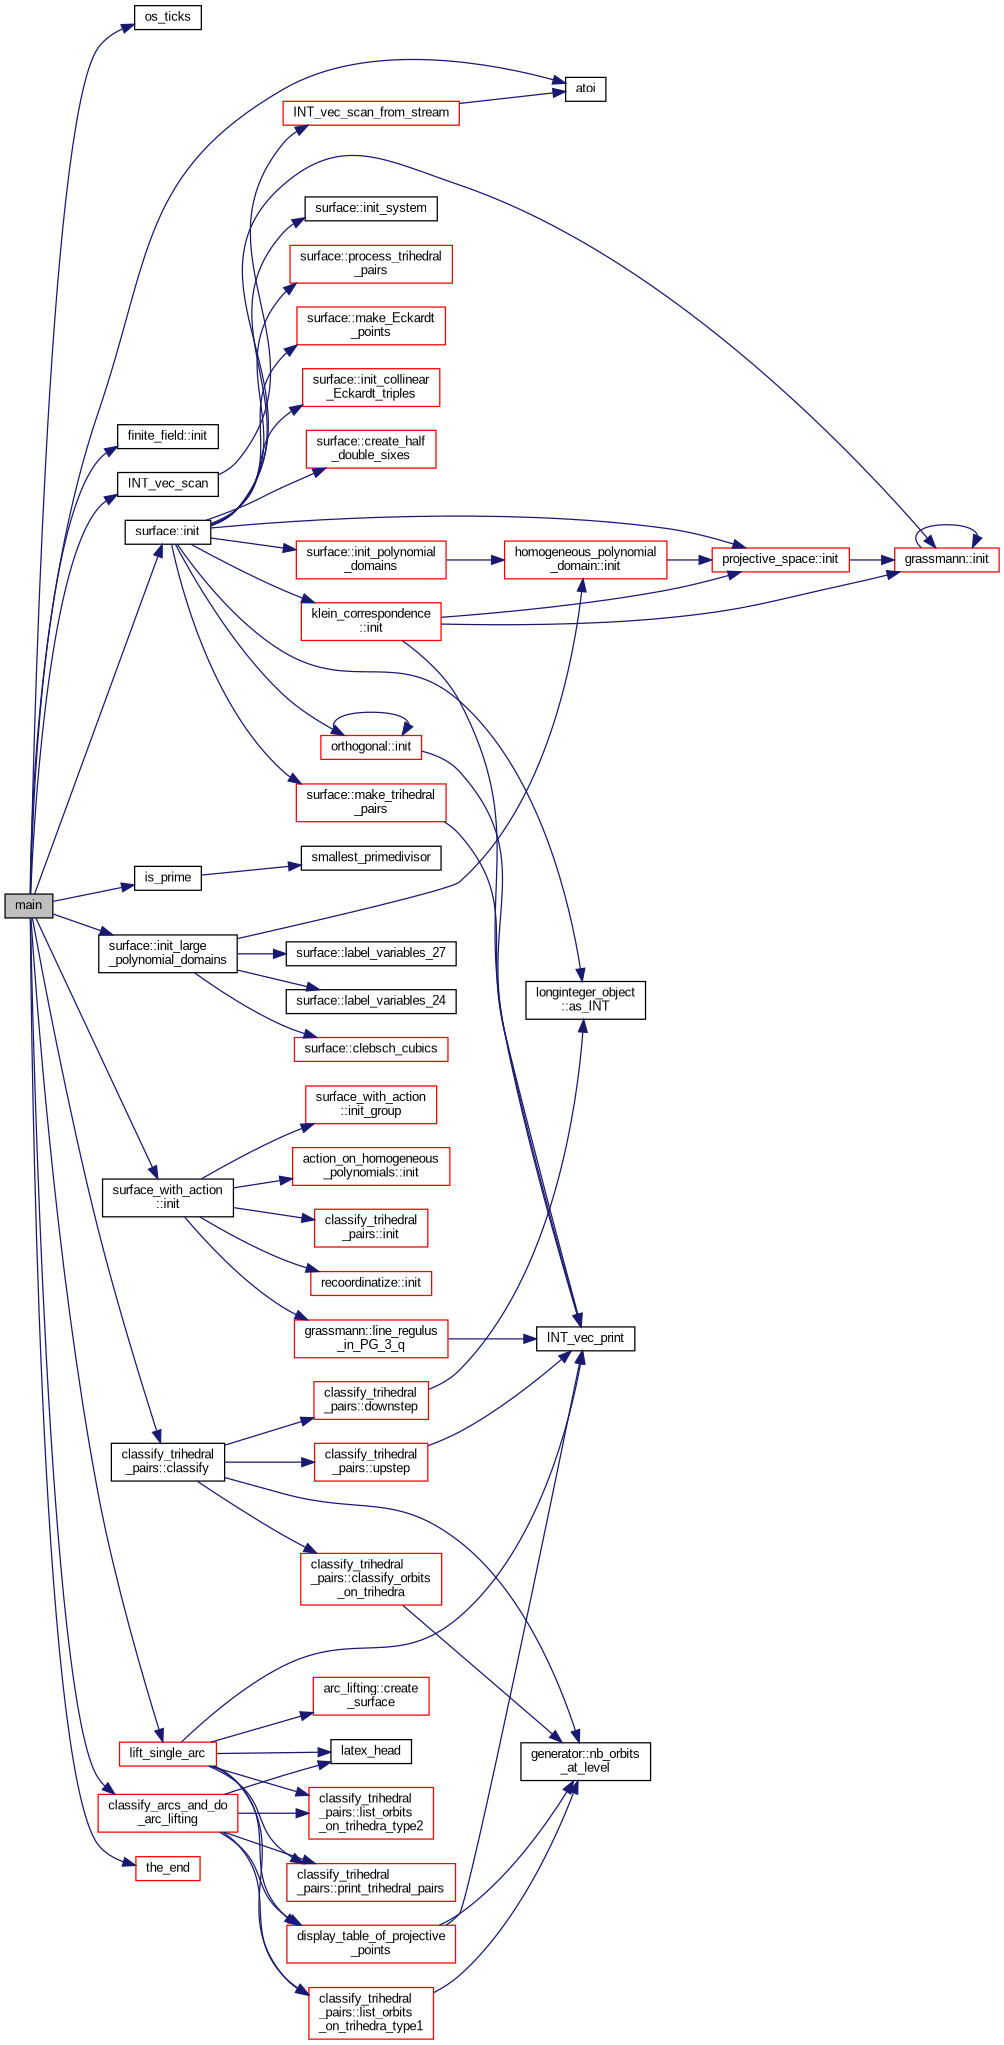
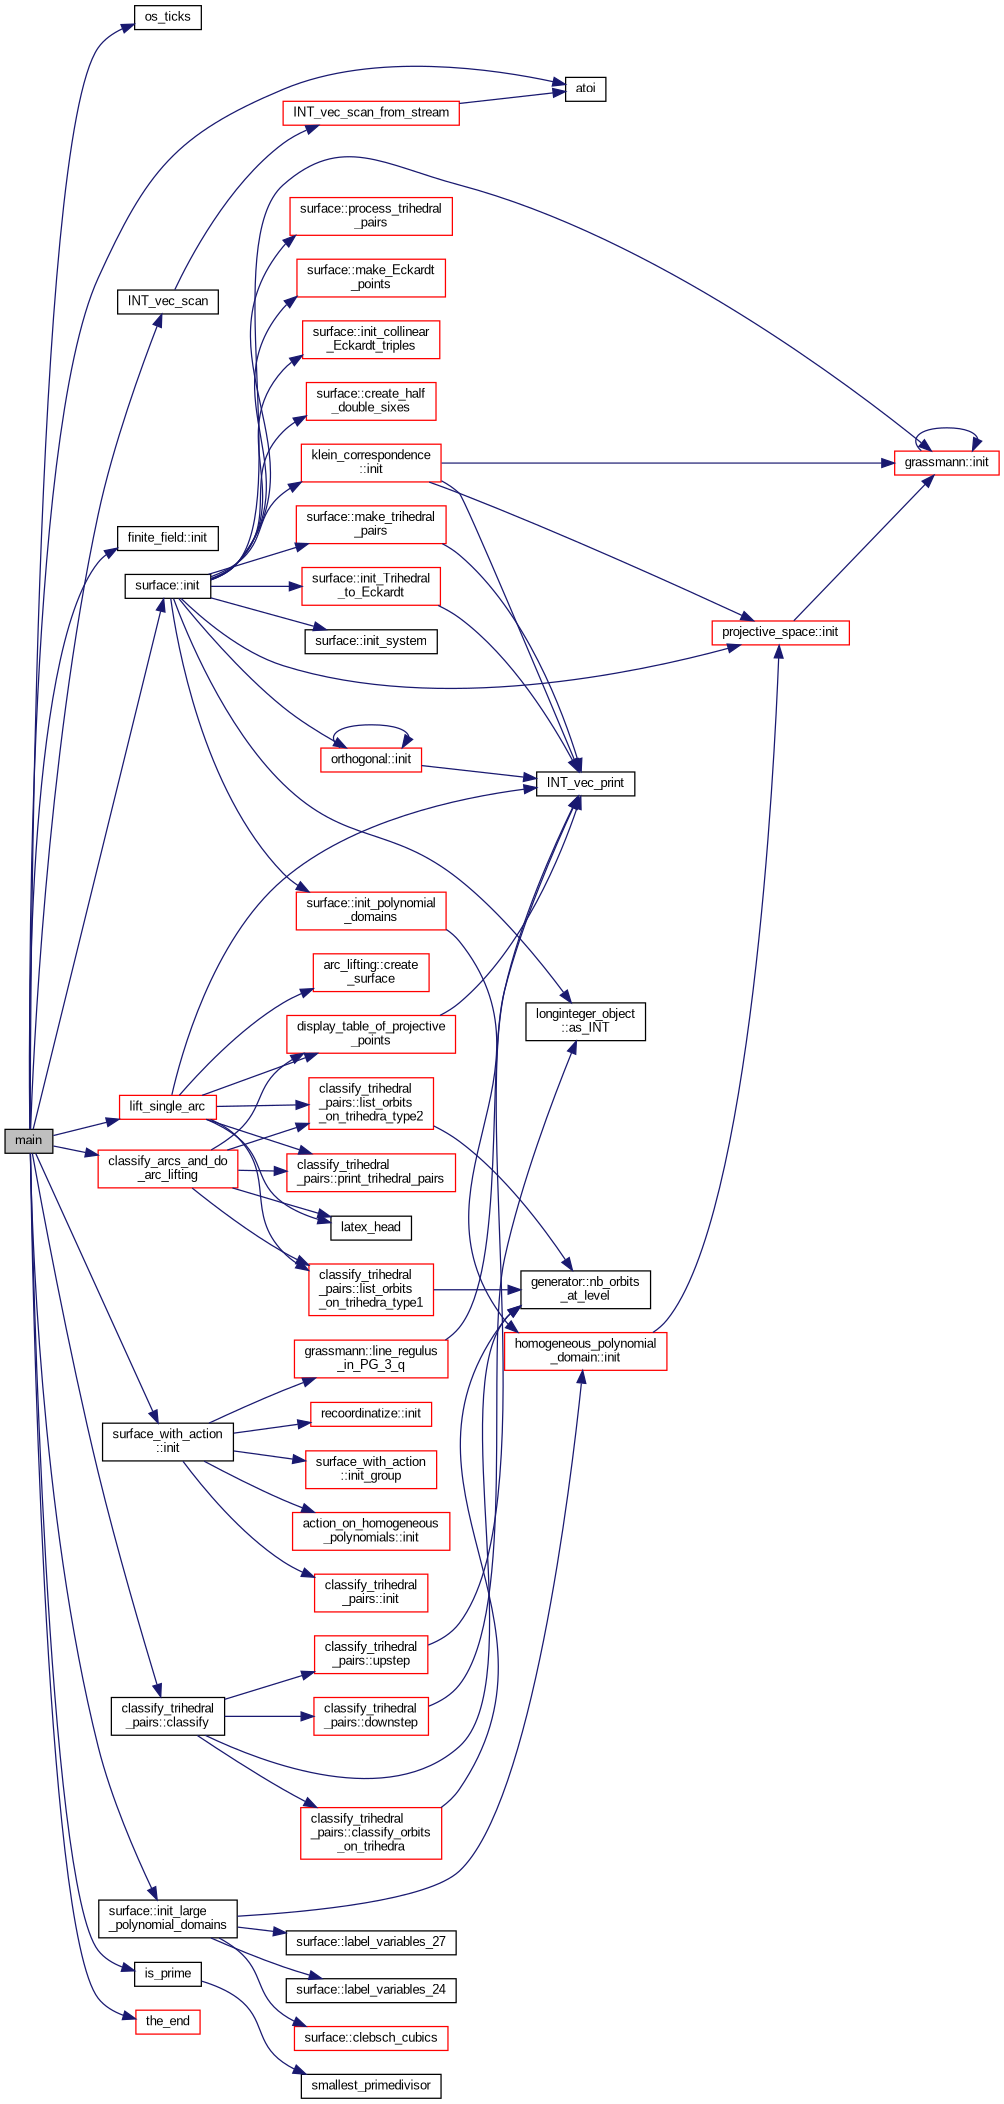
none -> (371, 586)
(511, 1867) -> (507, 1185)
